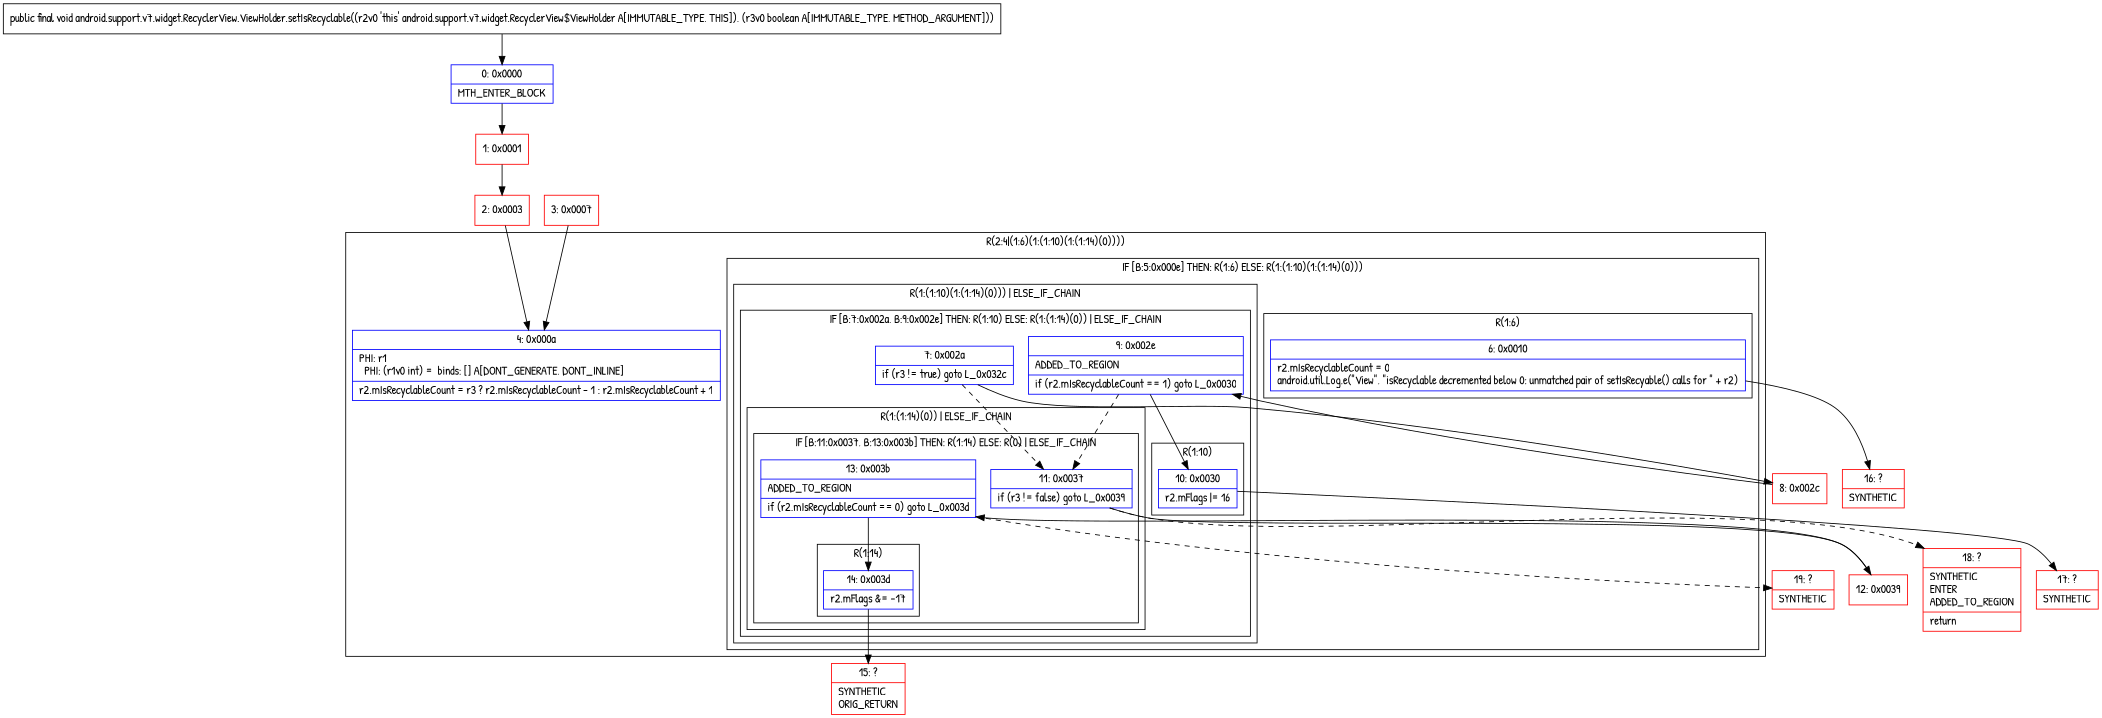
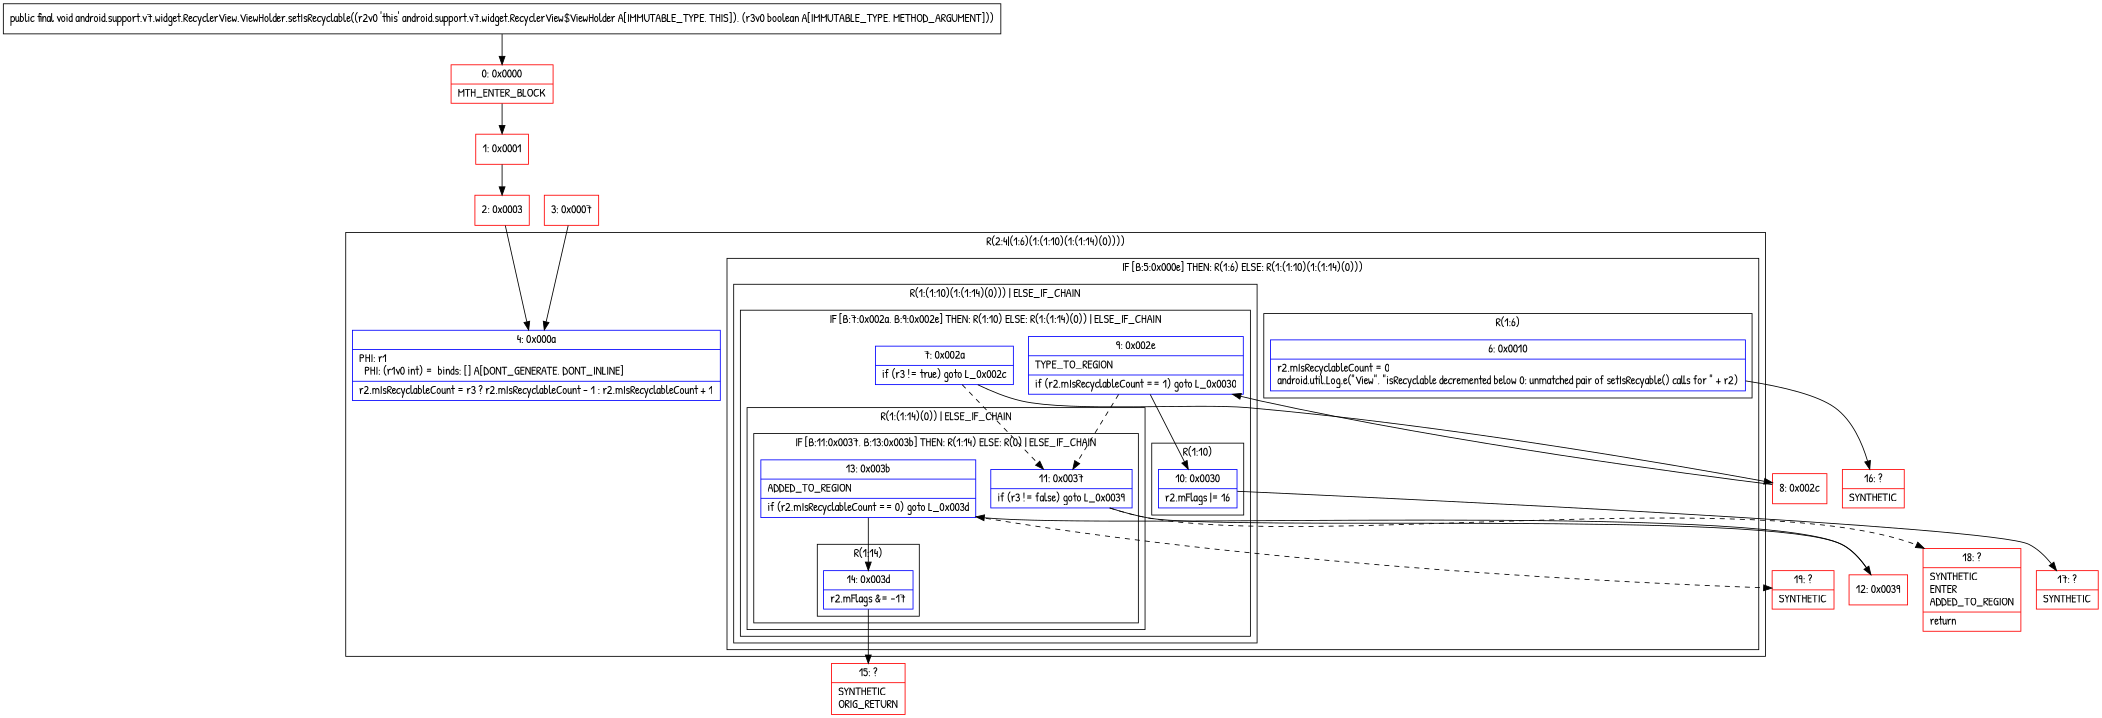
(502, 84) -> (502, 84)
(1077, 365) -> (1074, 365)
(944, 375) -> (944, 375)
